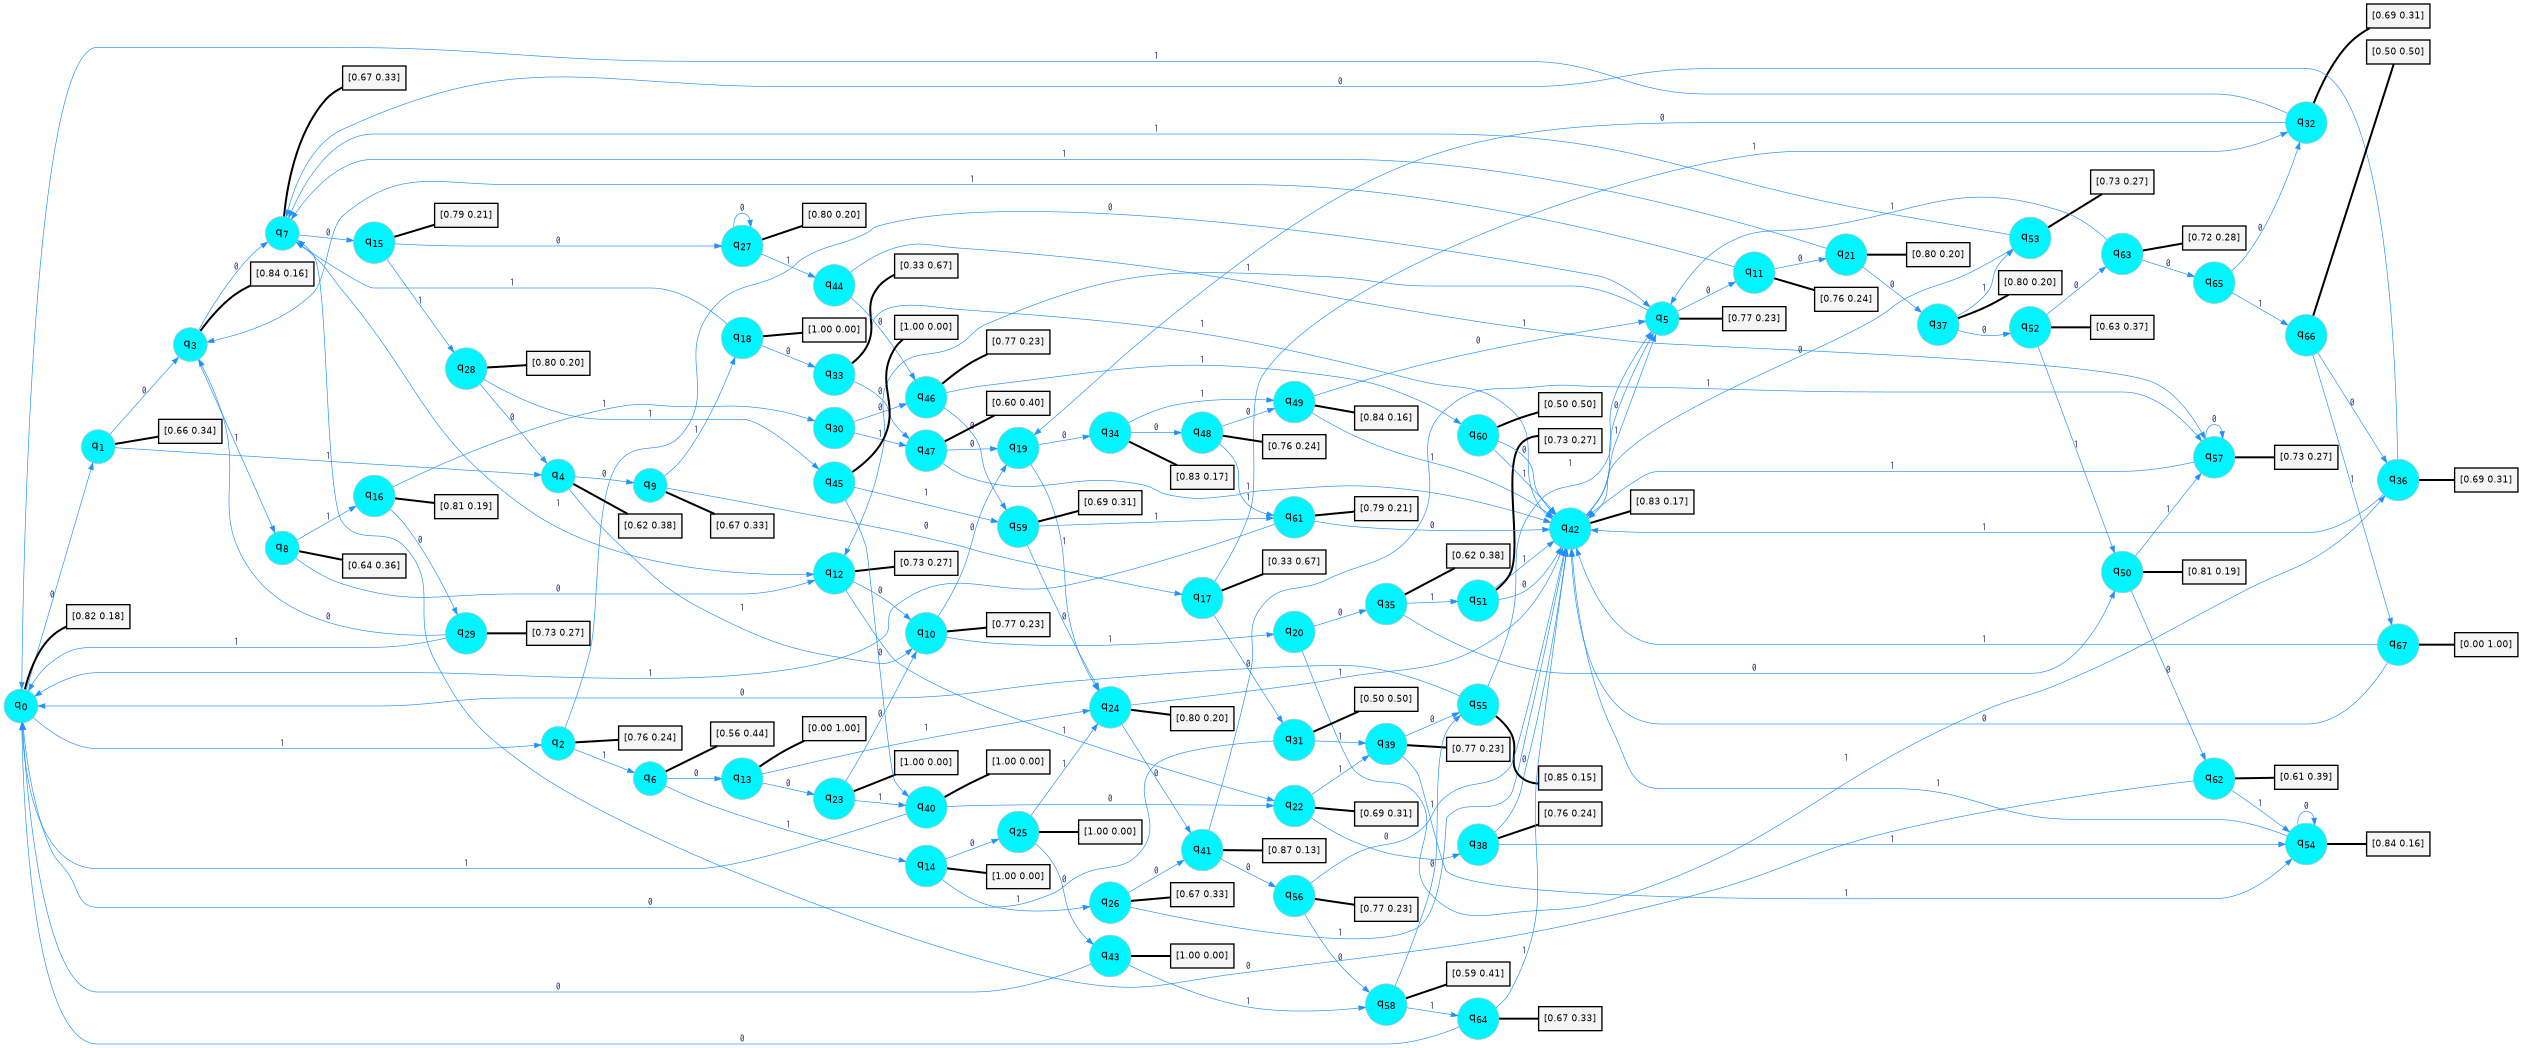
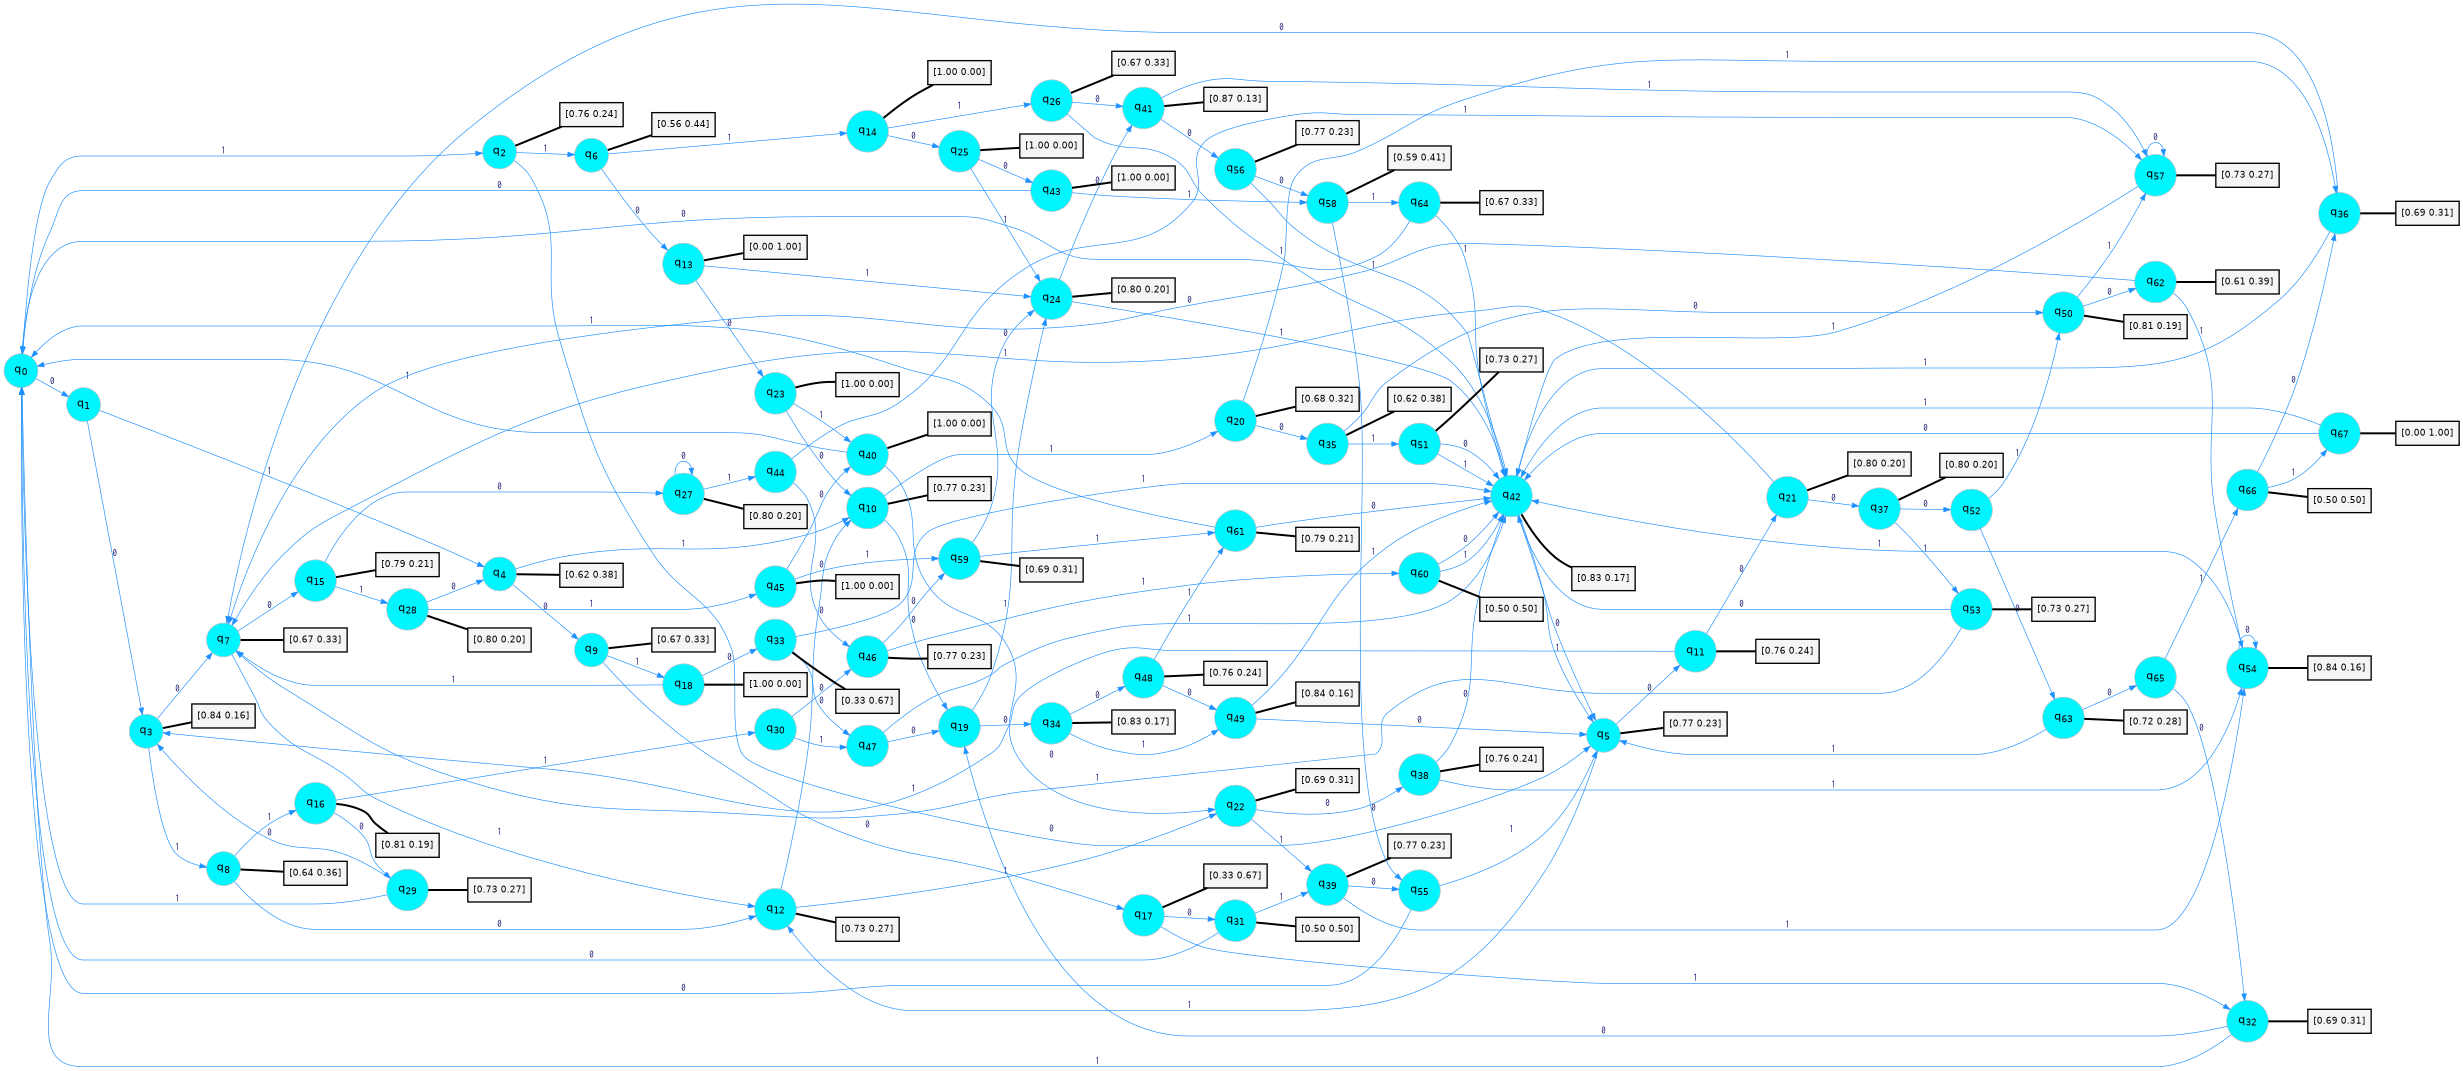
(2122, 327) -> none
none -> (1327, 399)
(1018, 403) -> none
(190, 431) -> none
(98, 617) -> none
(1570, 778) -> none
